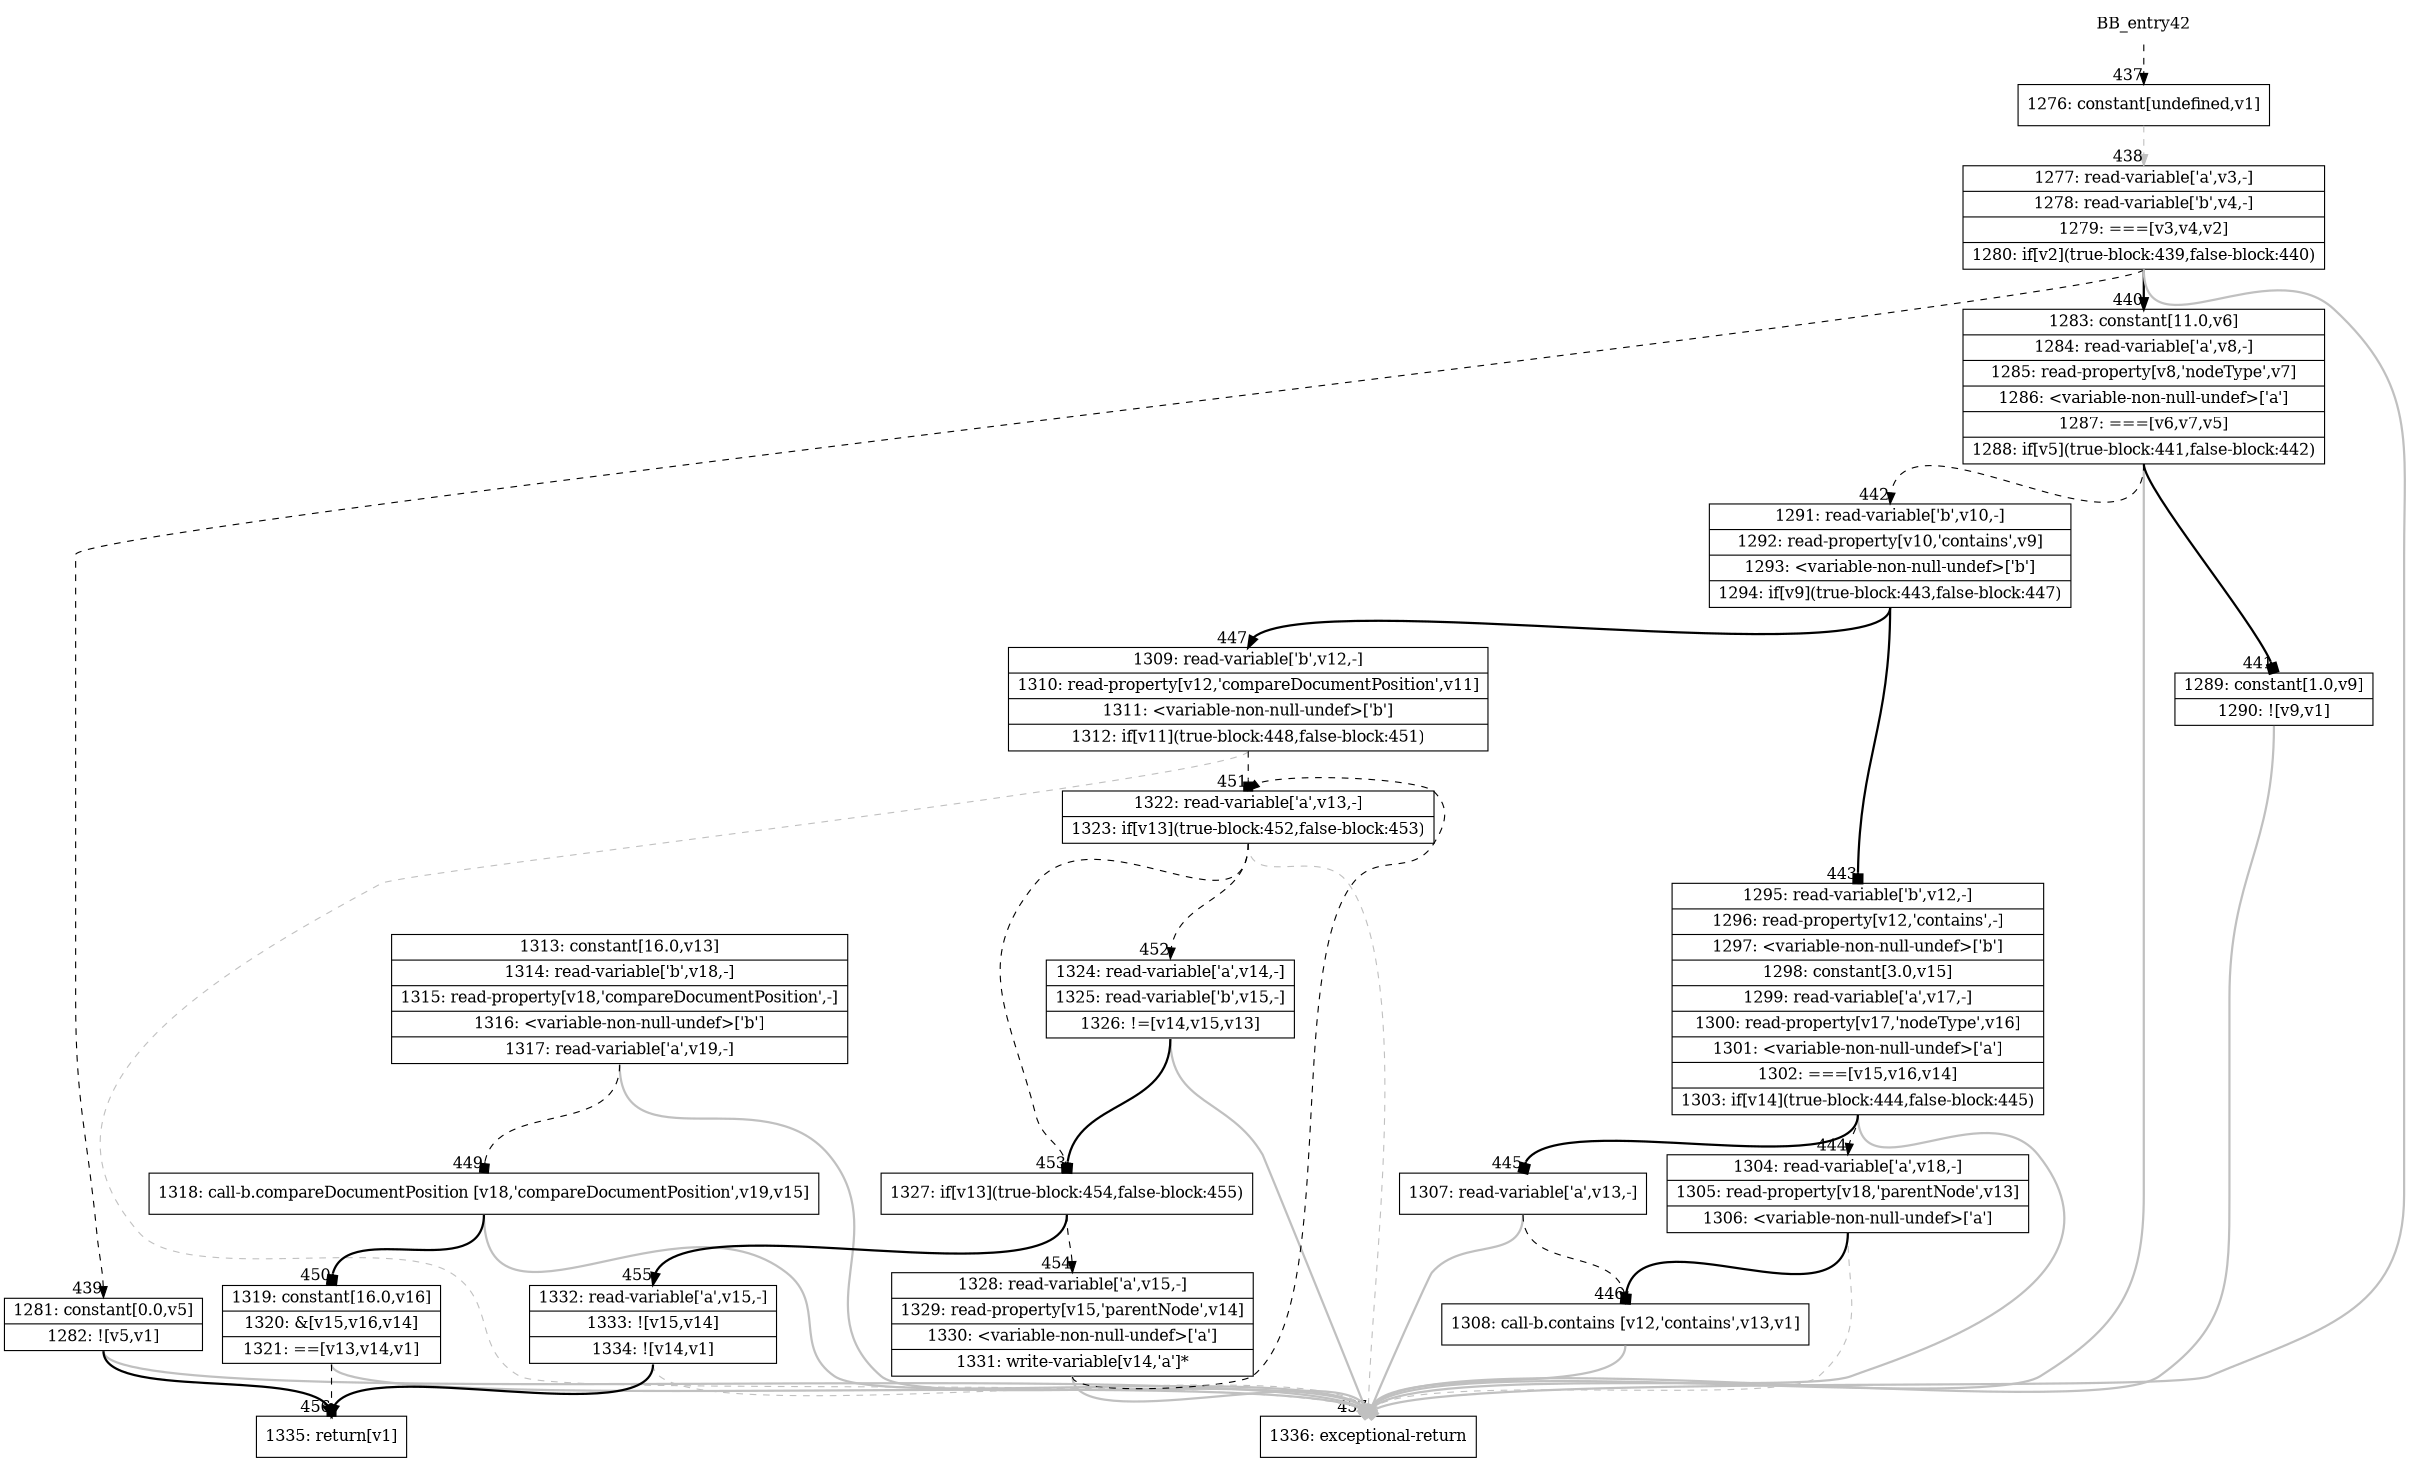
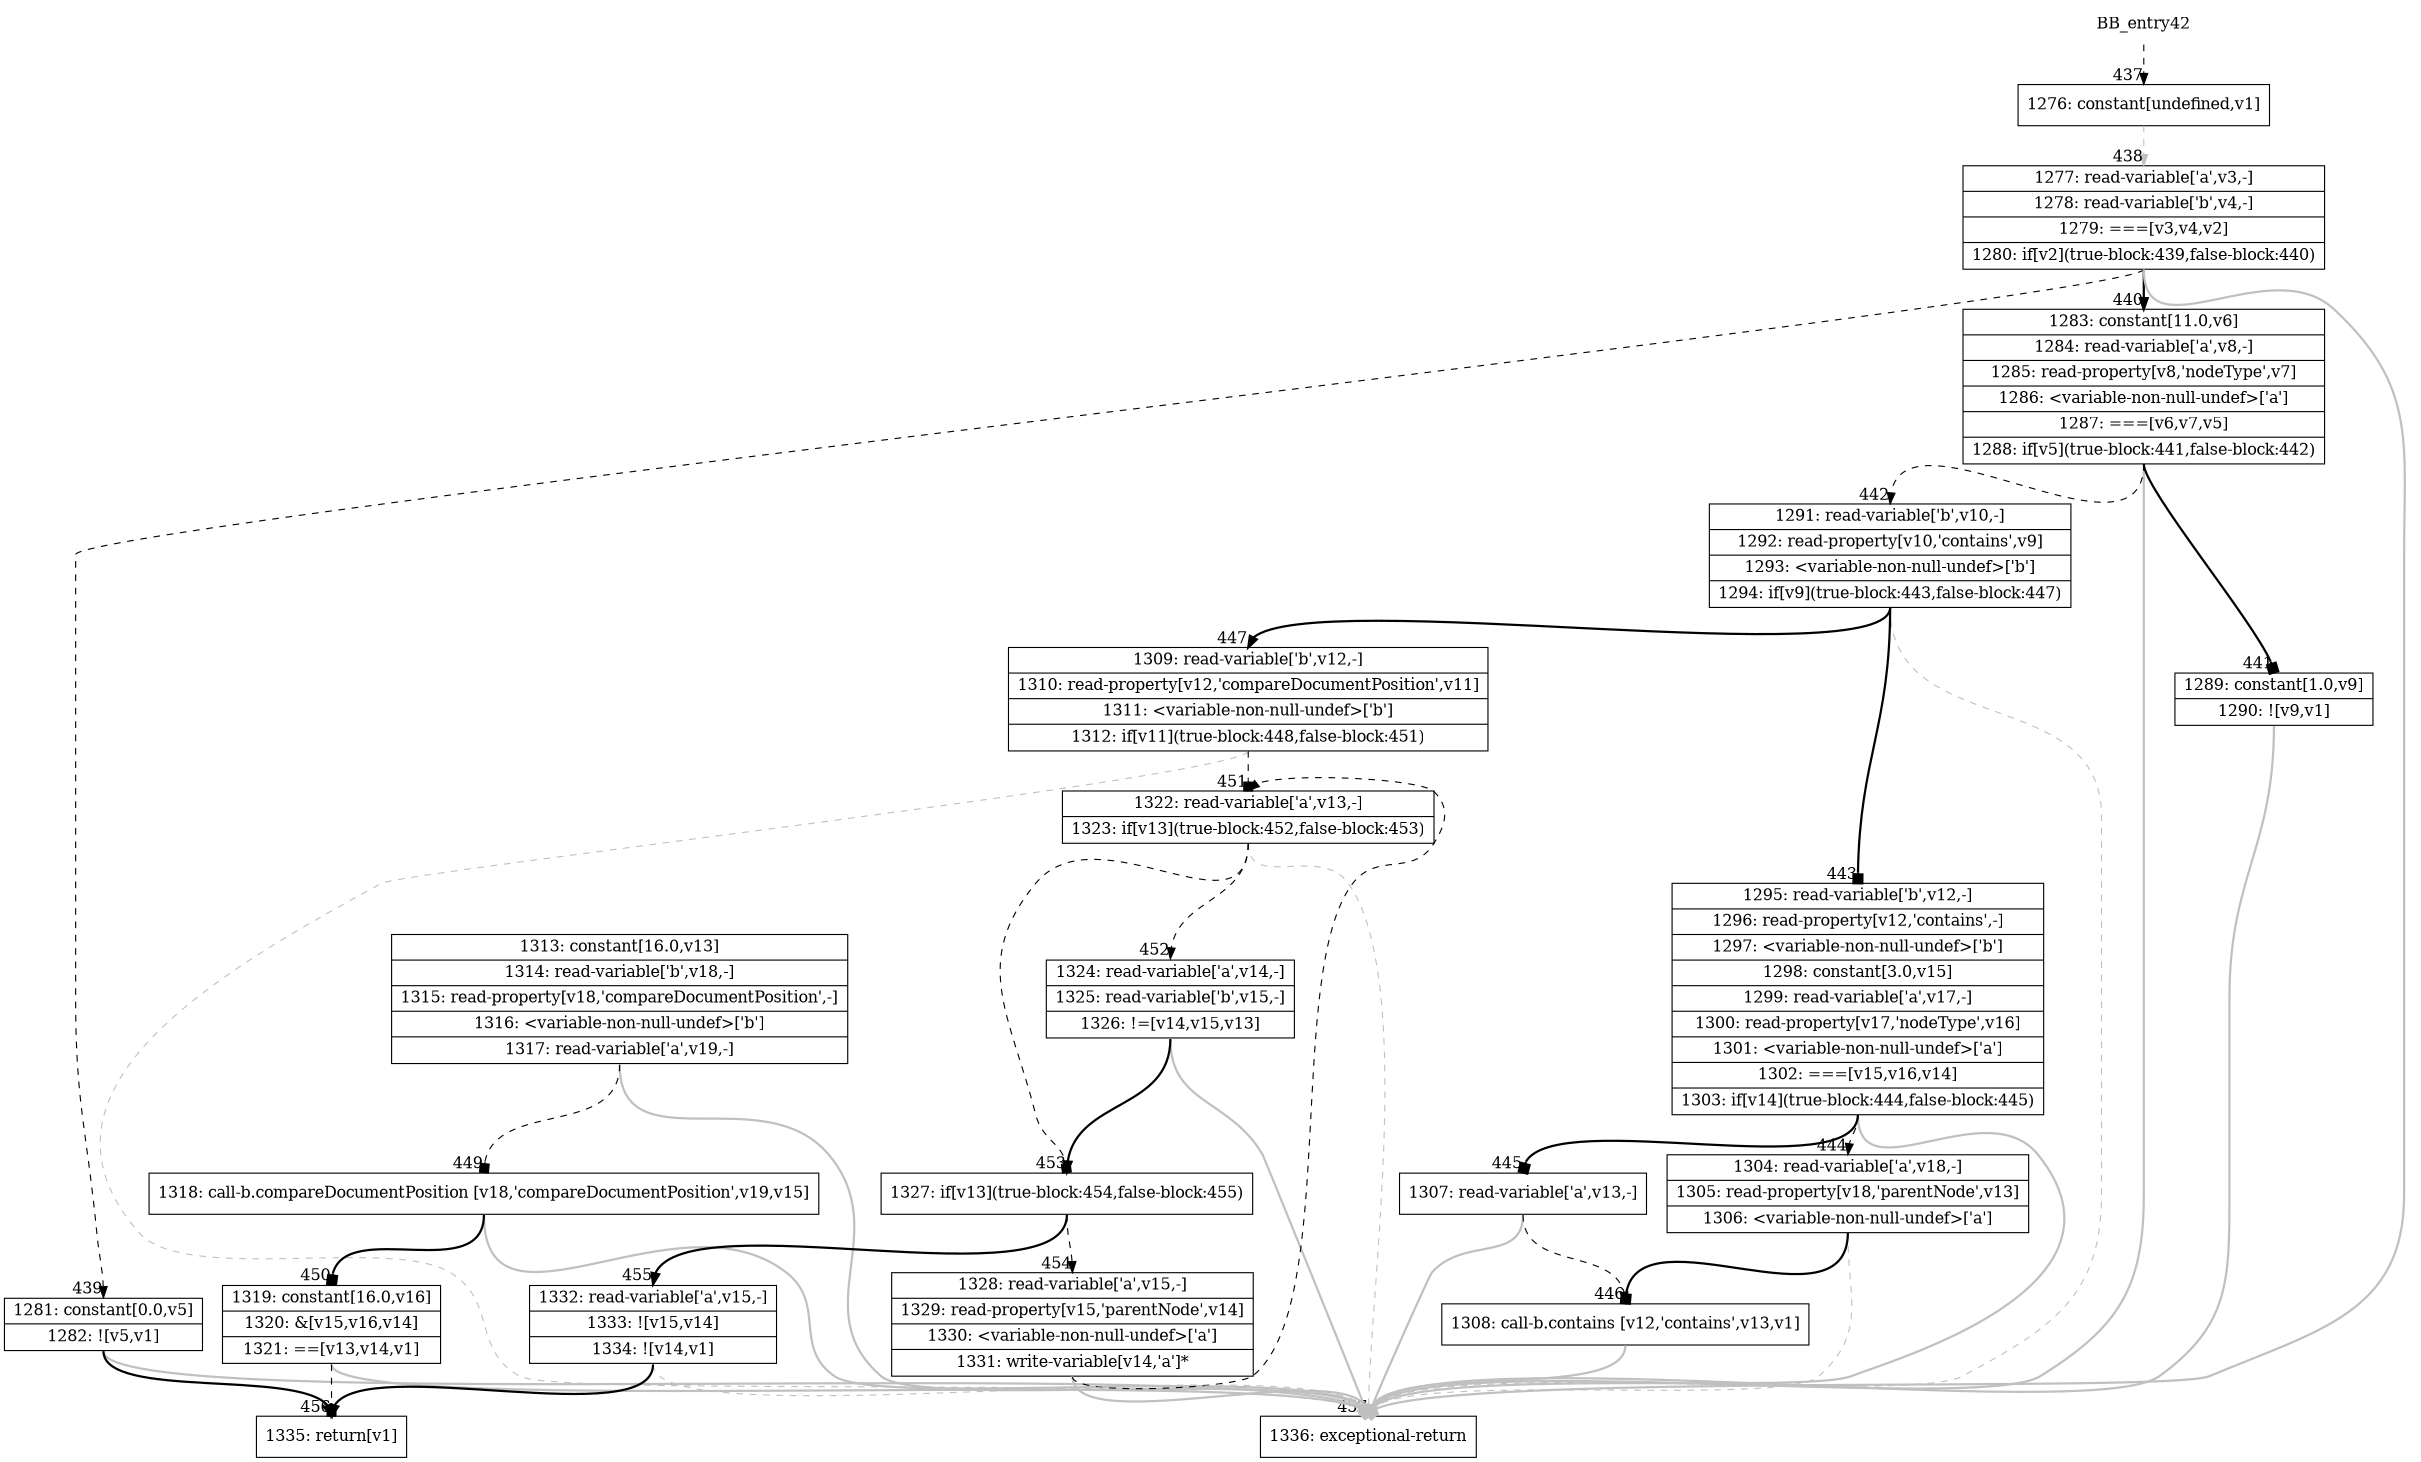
(1123, 1103) -> (1123, 1103)
none -> (2091, 1263)
